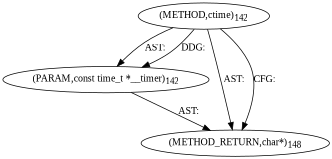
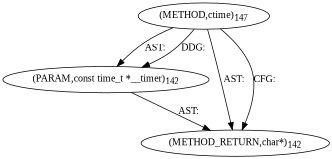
(241, 15) -> (241, 15)
(295, 142) -> (295, 142)
